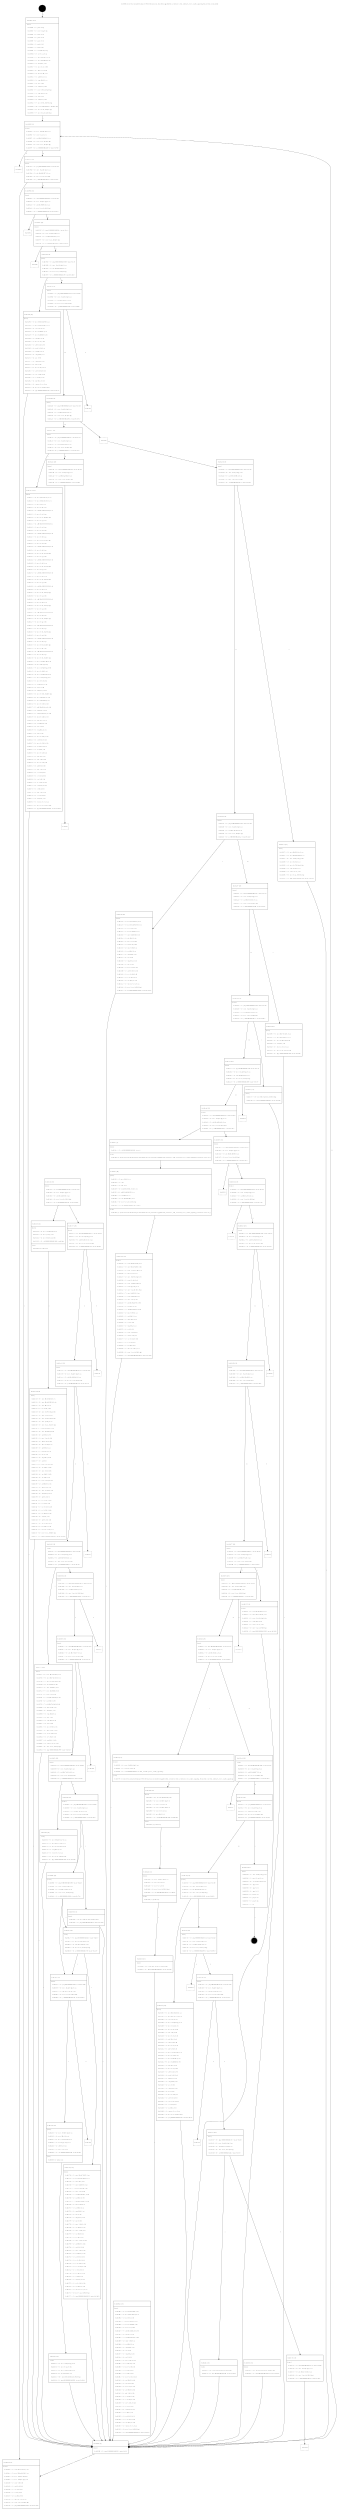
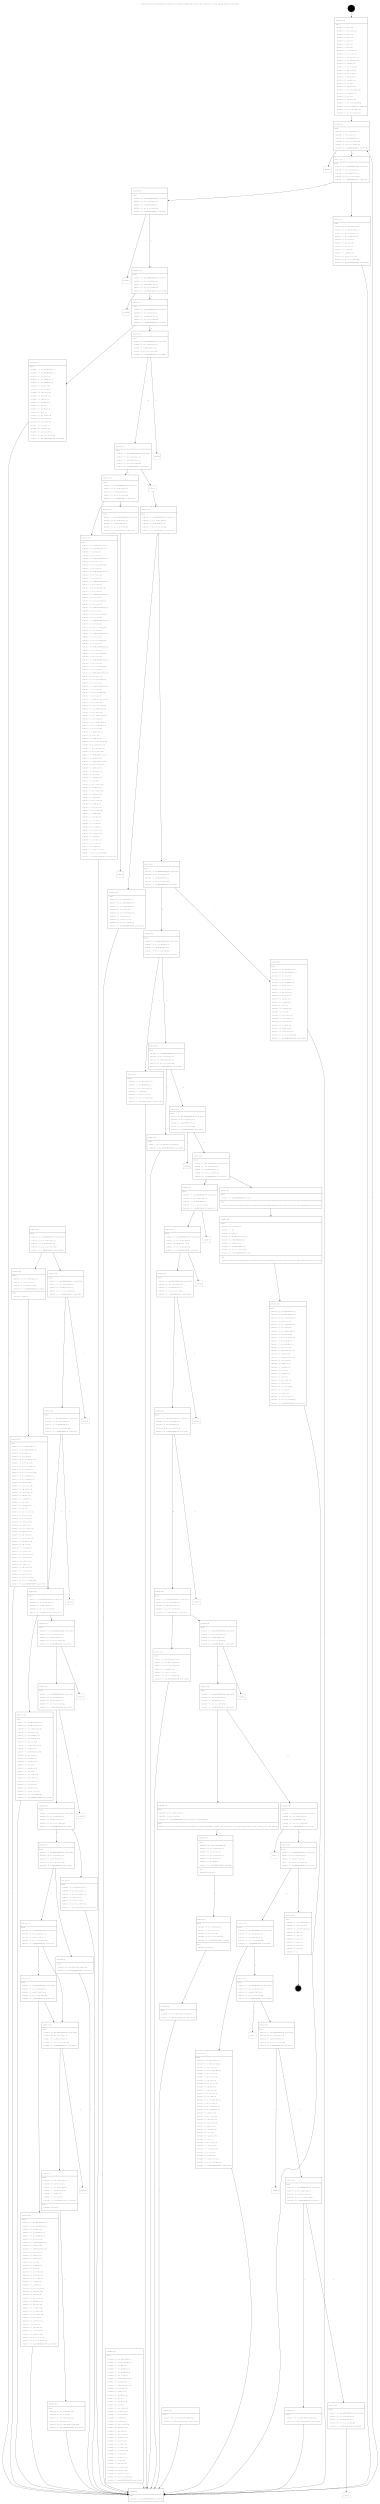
(68, 2465) -> (367, 1475)
